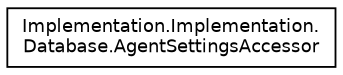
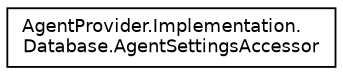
(171, 38) -> (171, 38)
